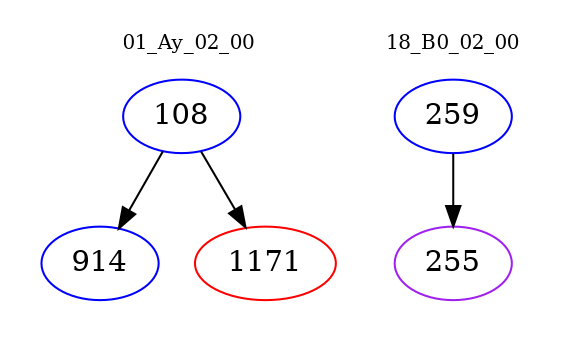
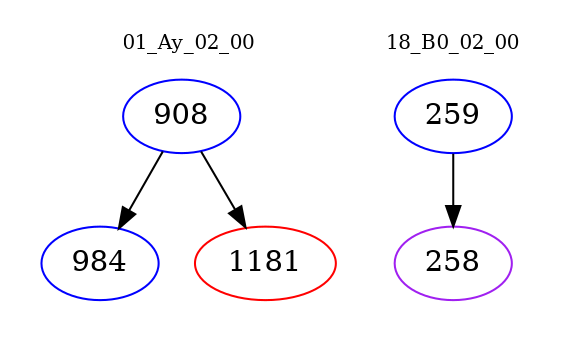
(182, 116) -> (182, 116)
(100, 263) -> (100, 263)
(265, 263) -> (265, 263)
(453, 263) -> (453, 263)
